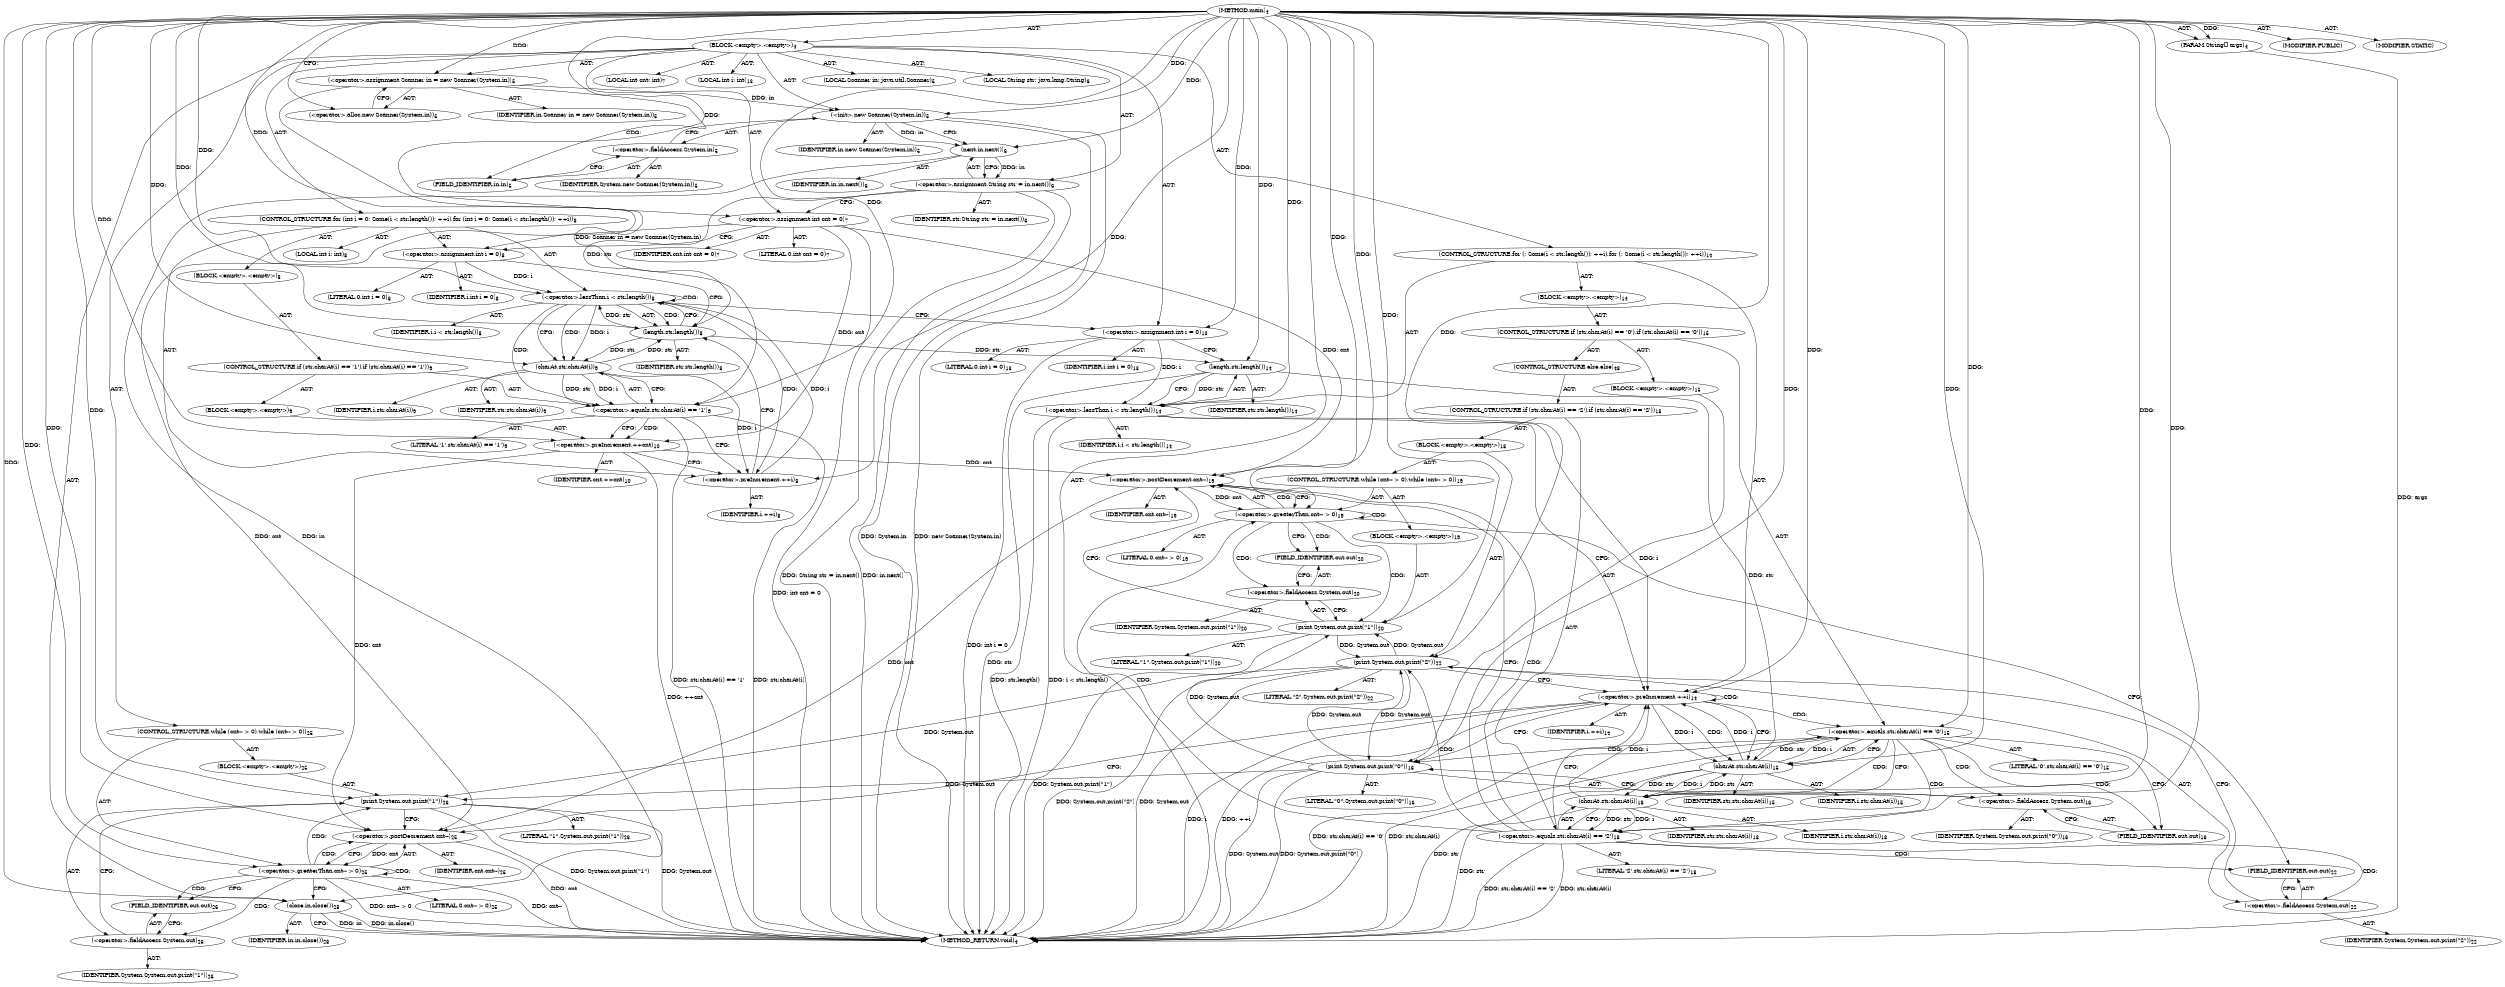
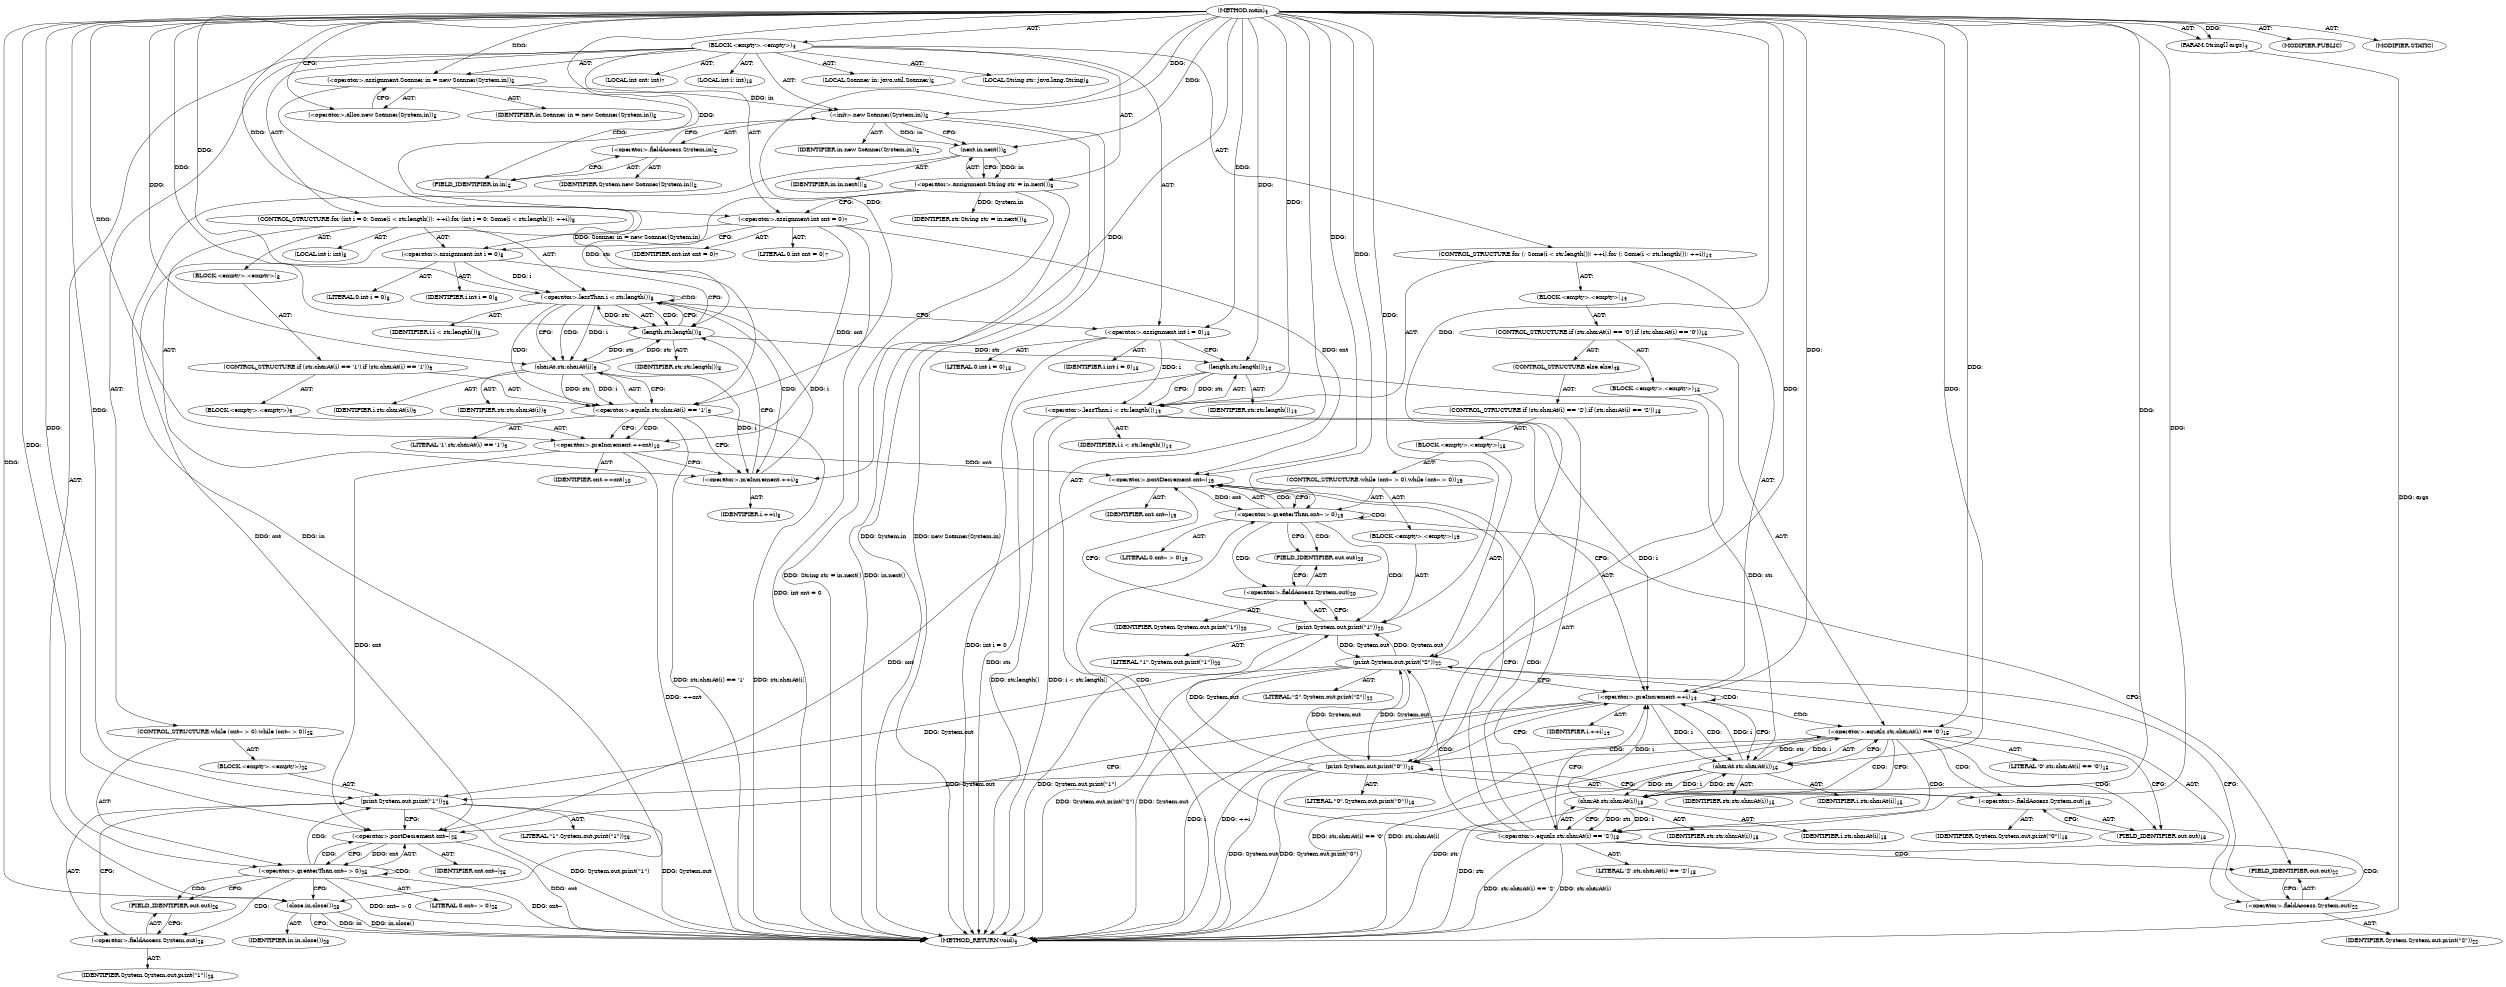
(986, 203) -> (1001, 203)
